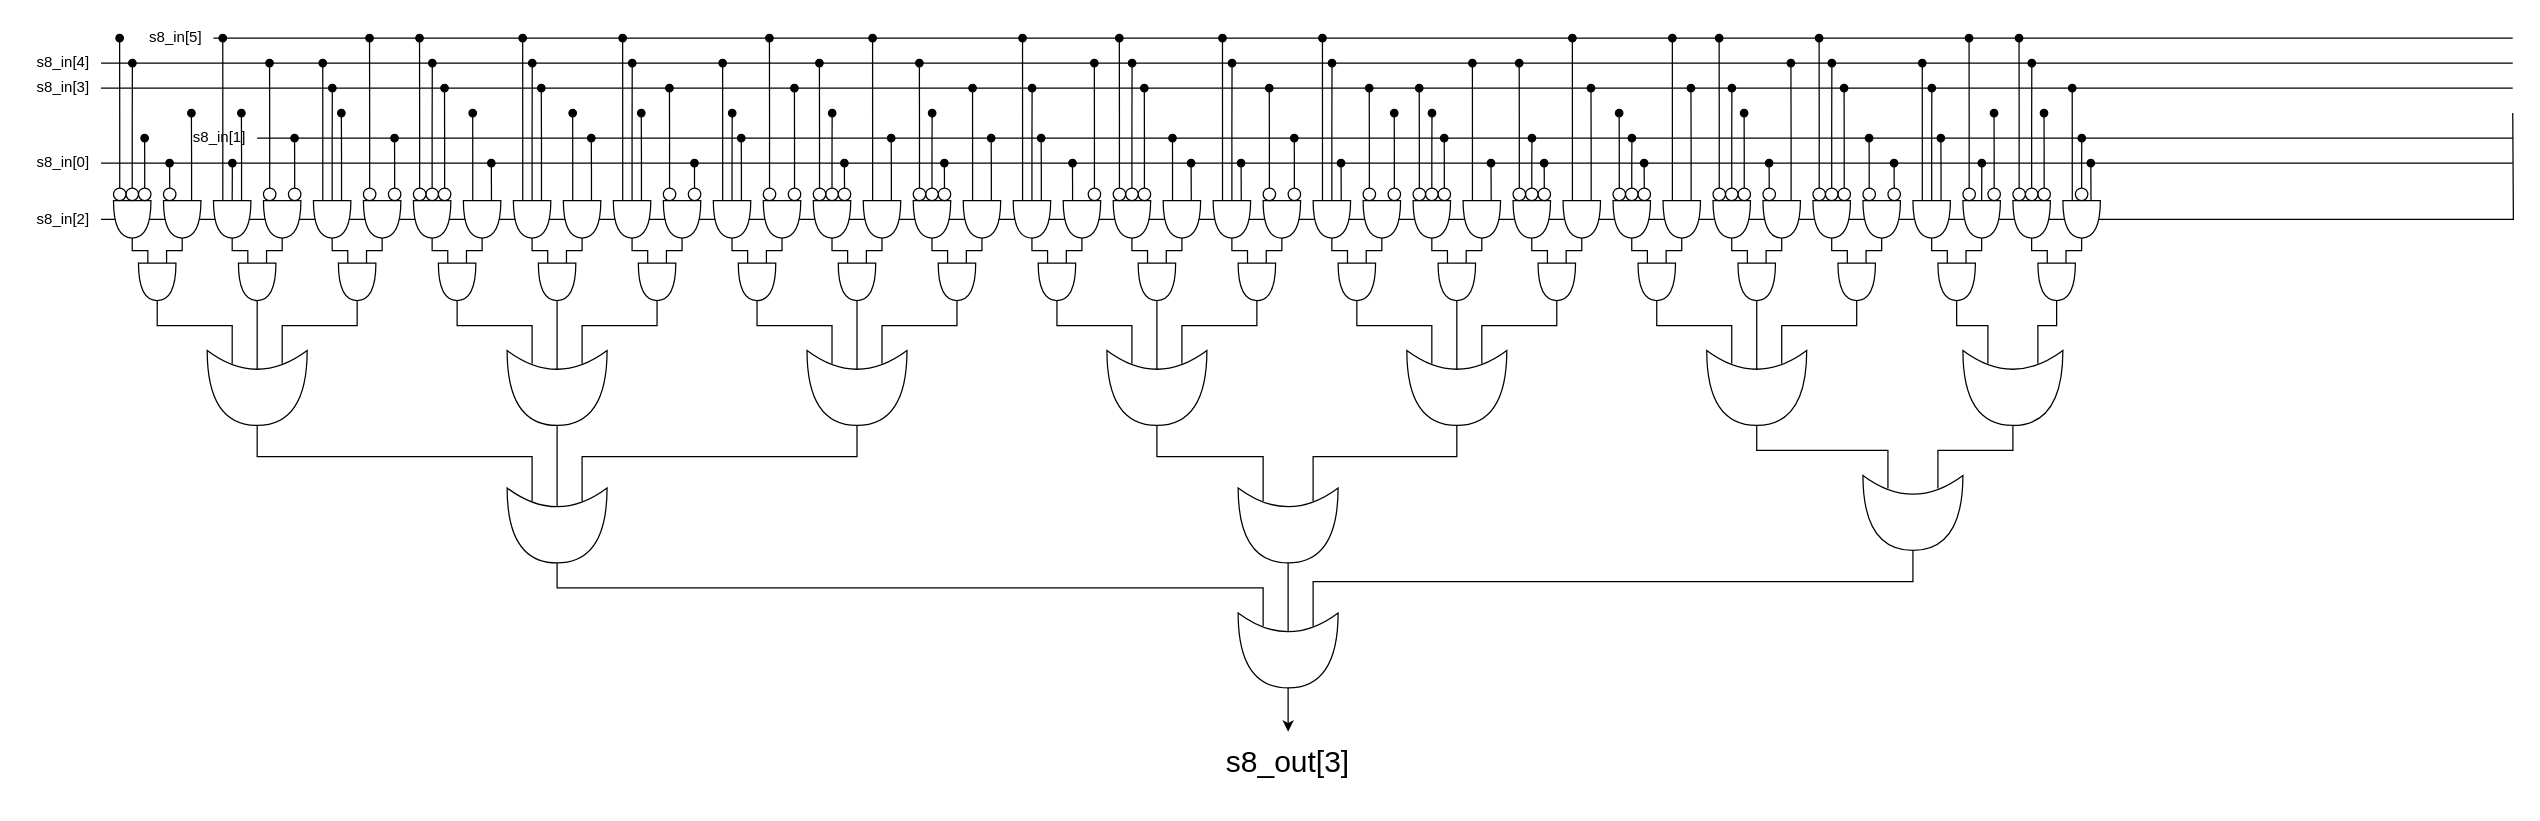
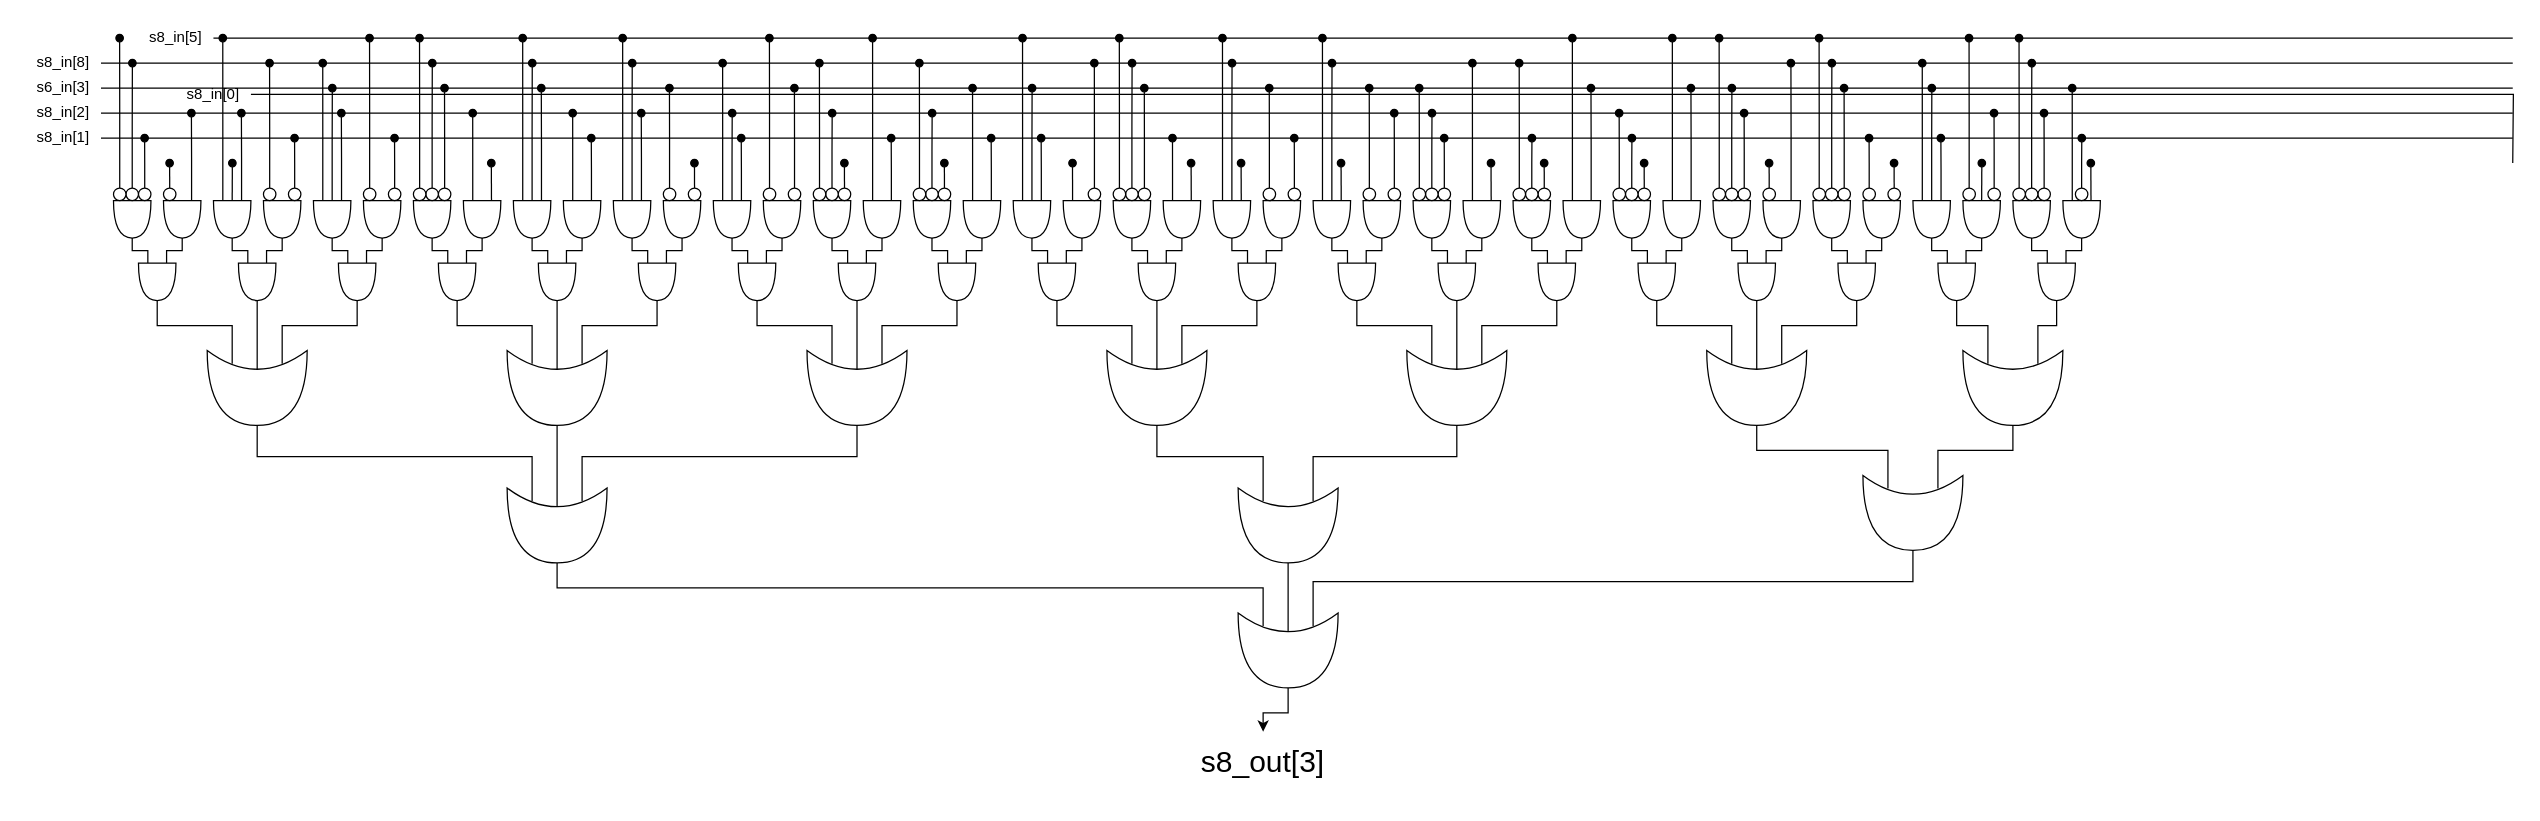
(63, 63) -> (63, 63)
(63, 88) -> (63, 88)
(219, 138) -> (63, 138)
(63, 163) -> (213, 94)
(63, 219) -> (63, 113)
(1288, 763) -> (1263, 763)
